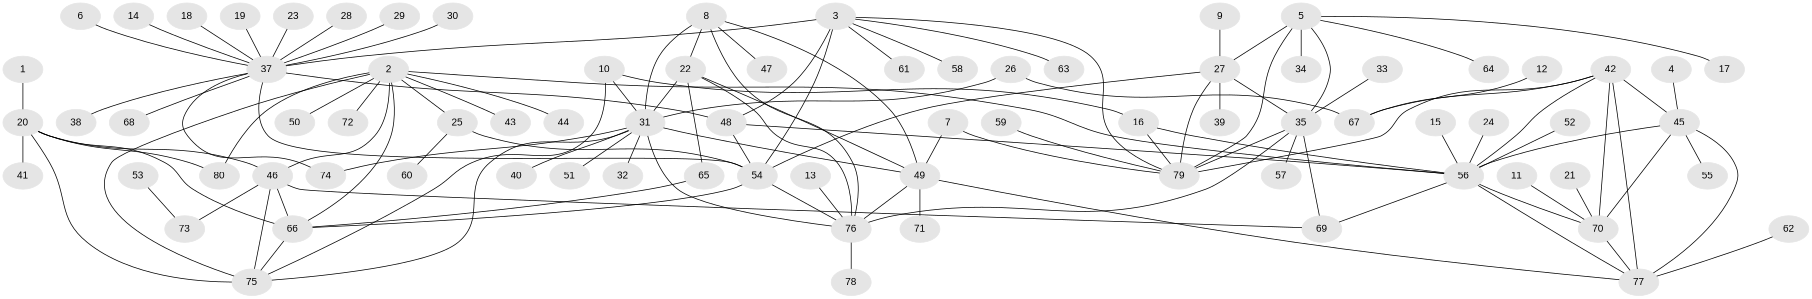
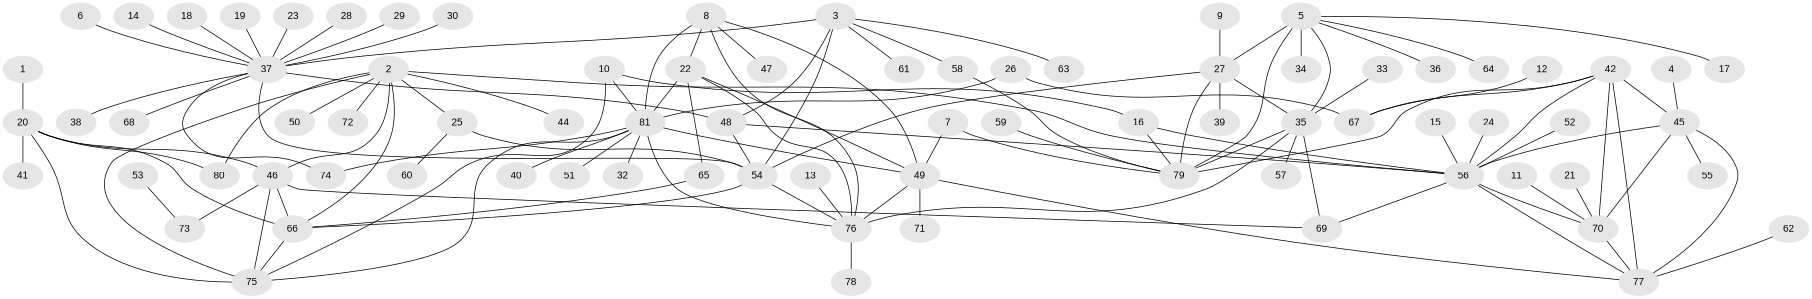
(1048, 37) -> (1061, 137)
none -> (1436, 69)
(511, 123) -> none
(645, 123) -> (645, 123)
